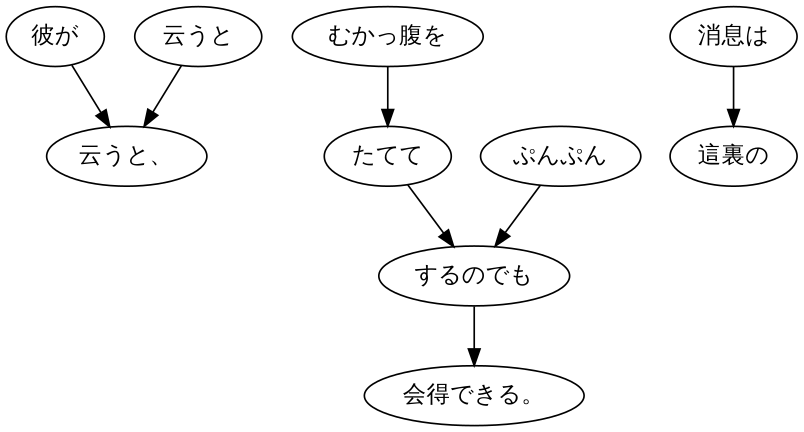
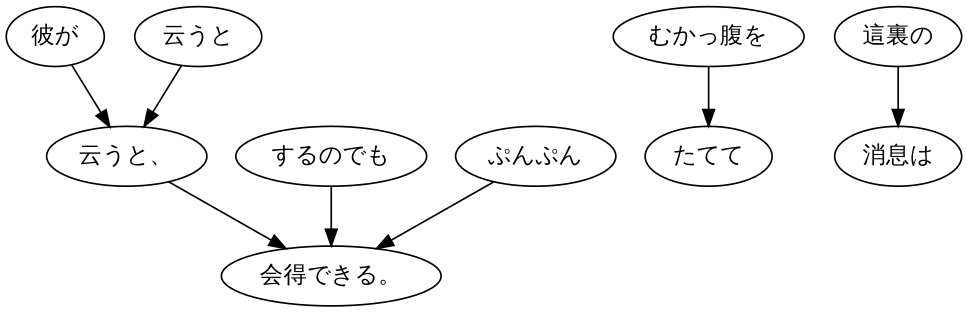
(734, 88) -> (898, 88)
(426, 209) -> none
(523, 209) -> (443, 211)
none -> (220, 211)
